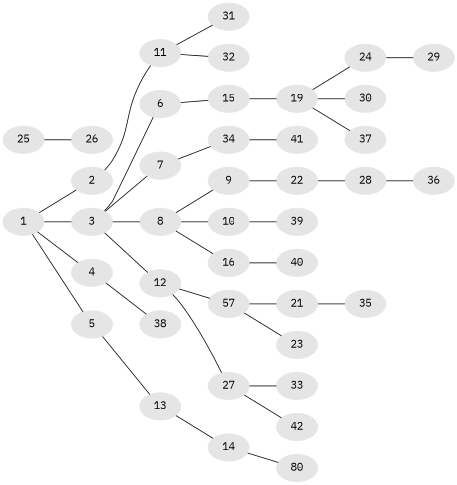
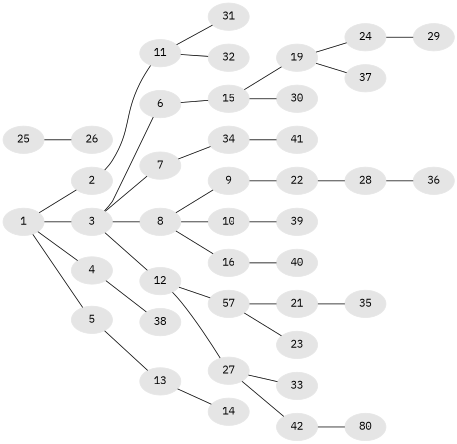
(331, 99) -> (263, 99)
(263, 458) -> (331, 427)
